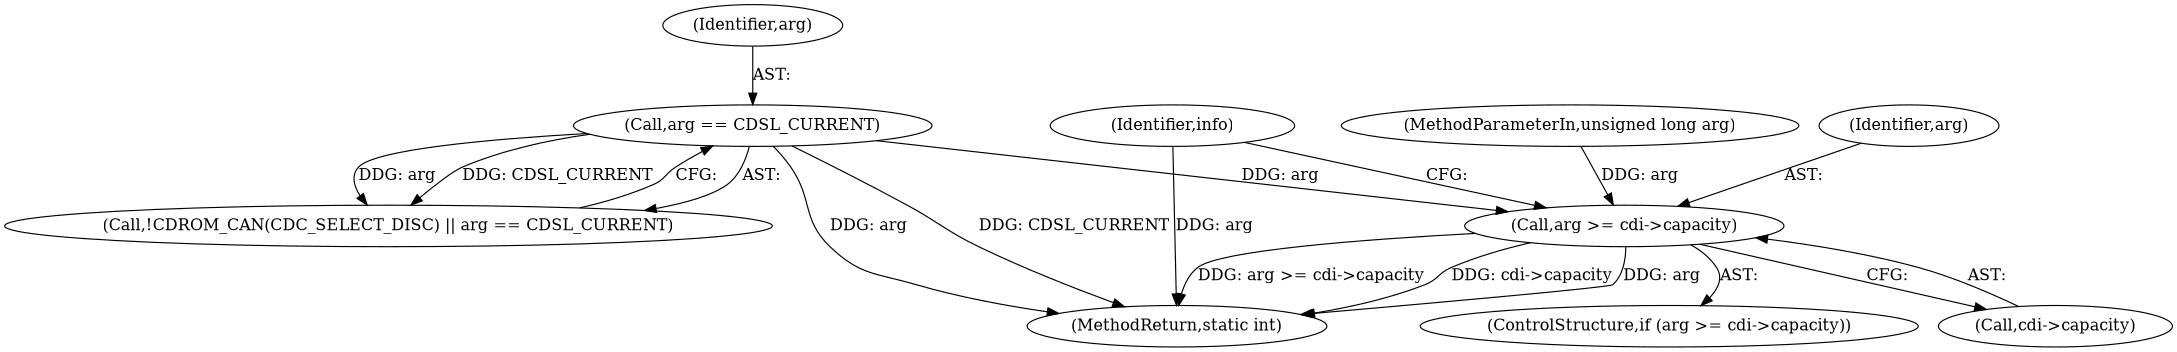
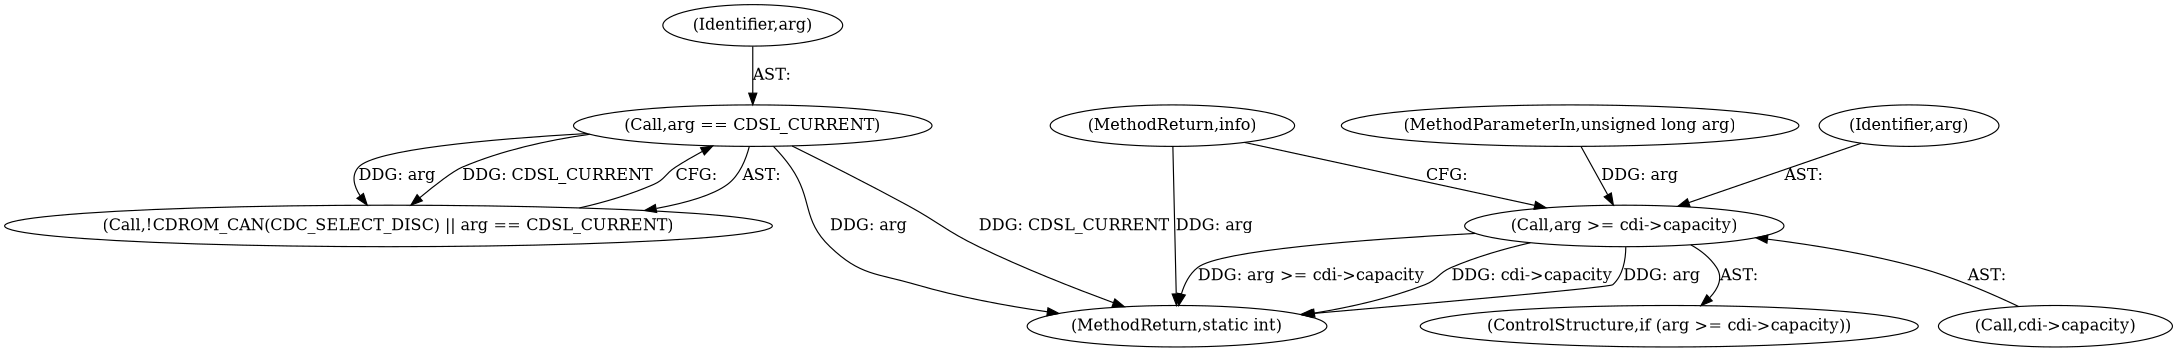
(1172, 126) -> (1172, 126)
(1186, 176) -> none
(1837, 276) -> none
